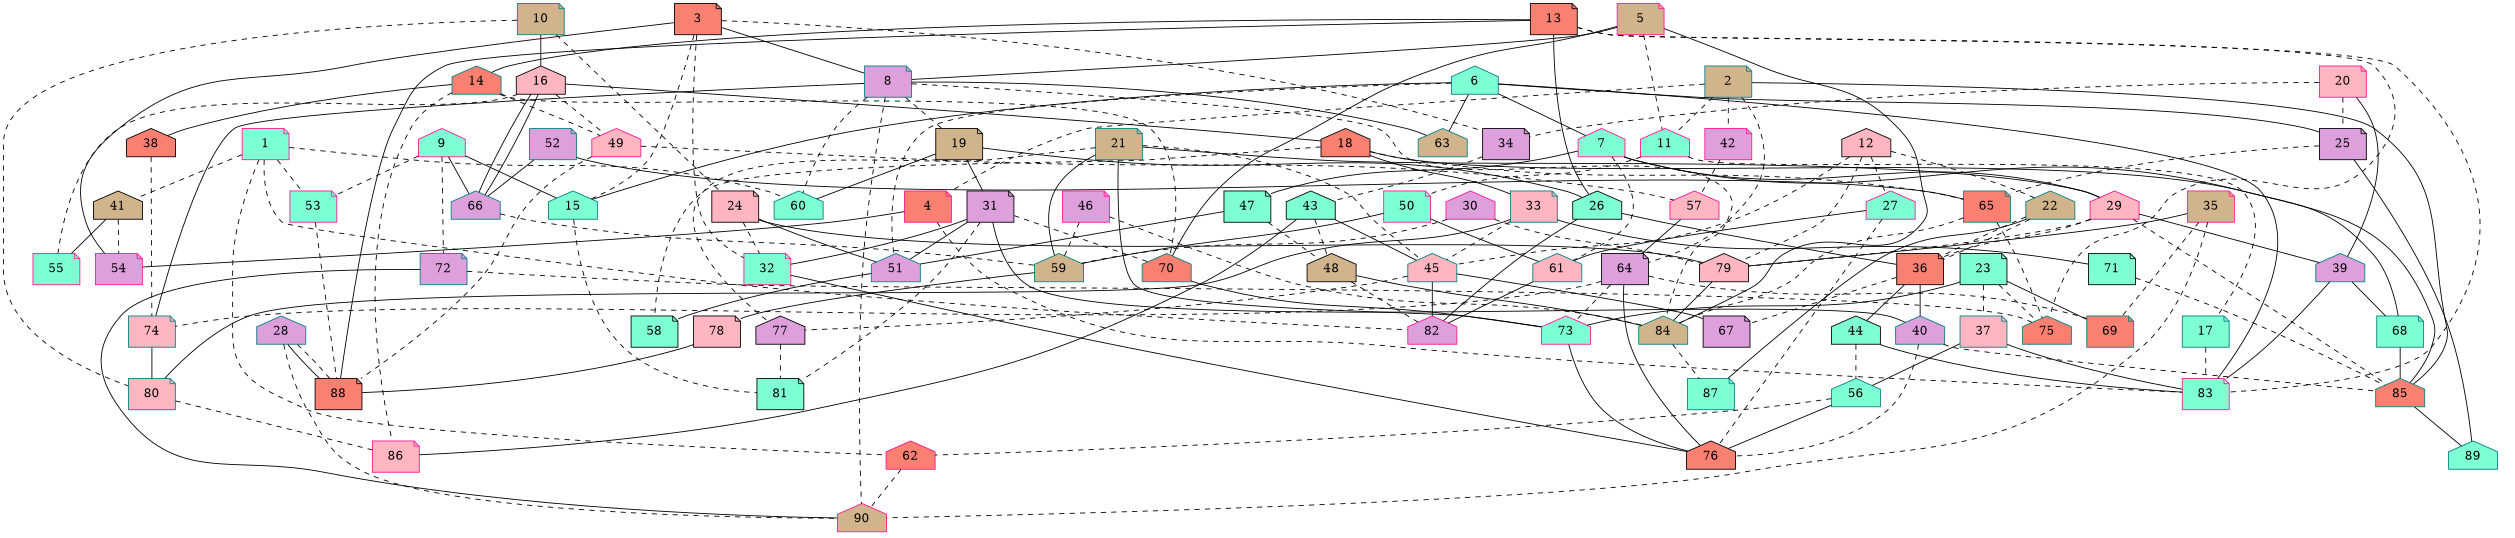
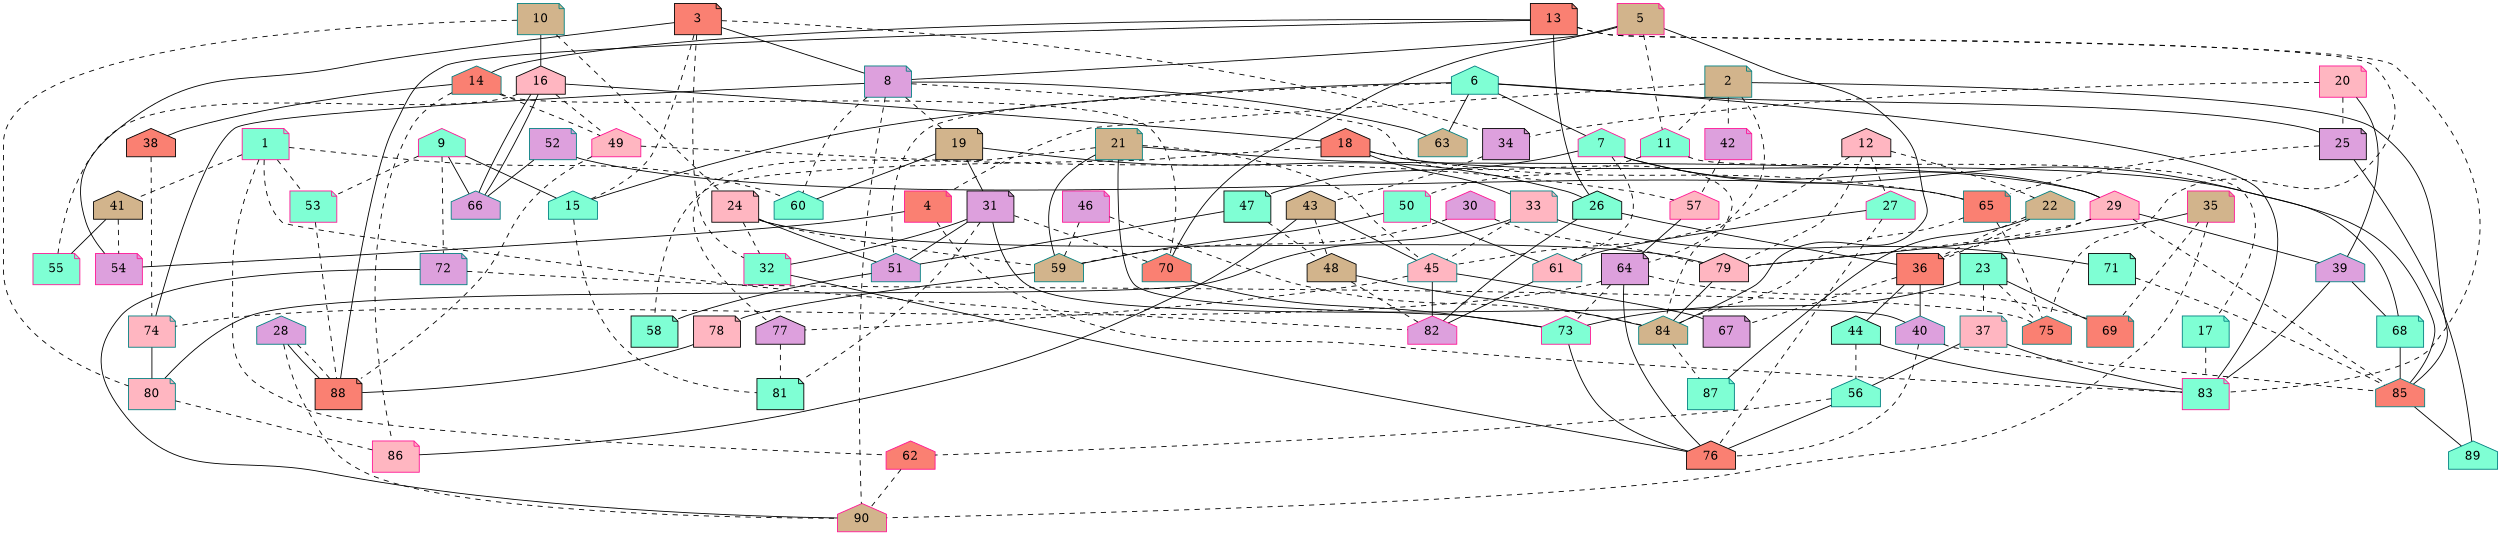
(1311, 207) -> (1311, 207)
(767, 243) -> (903, 248)
